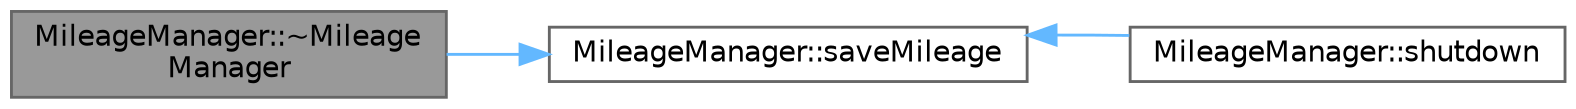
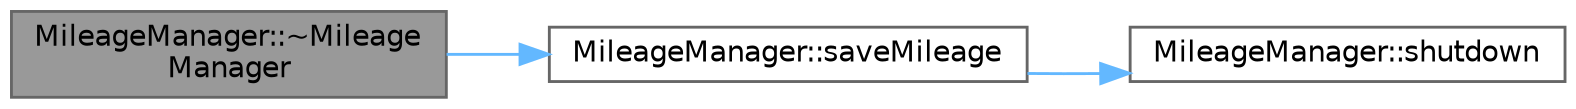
(1093, 35) -> (1064, 74)
